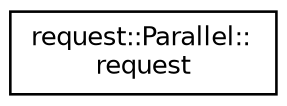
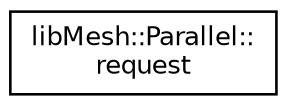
(143, 53) -> (143, 53)
